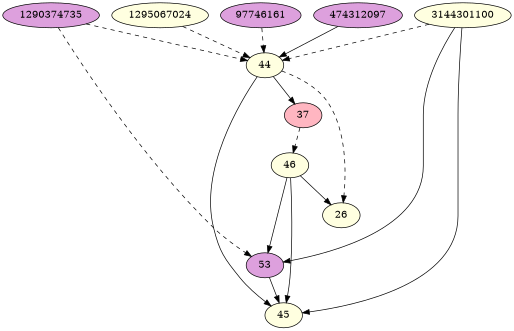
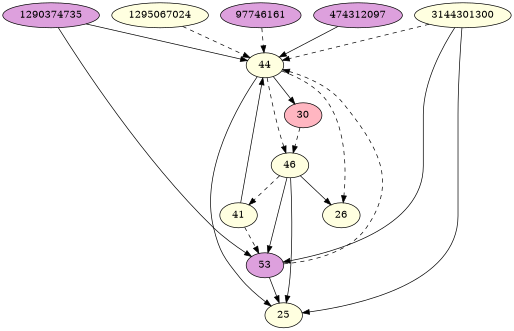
(463, 15) -> (463, 15)
(163, 41) -> (163, 41)
none -> (274, 112)
(303, 115) -> (303, 115)
(143, 148) -> (143, 148)
none -> (382, 177)
none -> (239, 215)
(284, 315) -> (284, 315)
